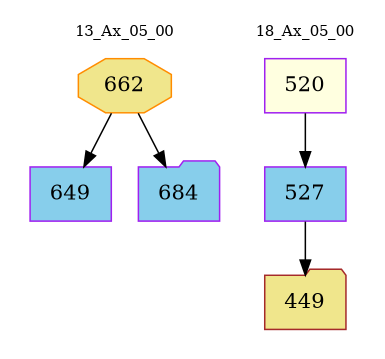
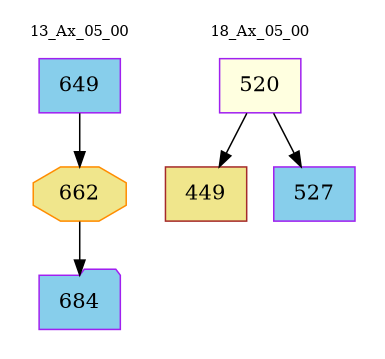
(101, 133) -> (80, 133)
(305, 241) -> (237, 133)
(305, 302) -> (206, 194)
